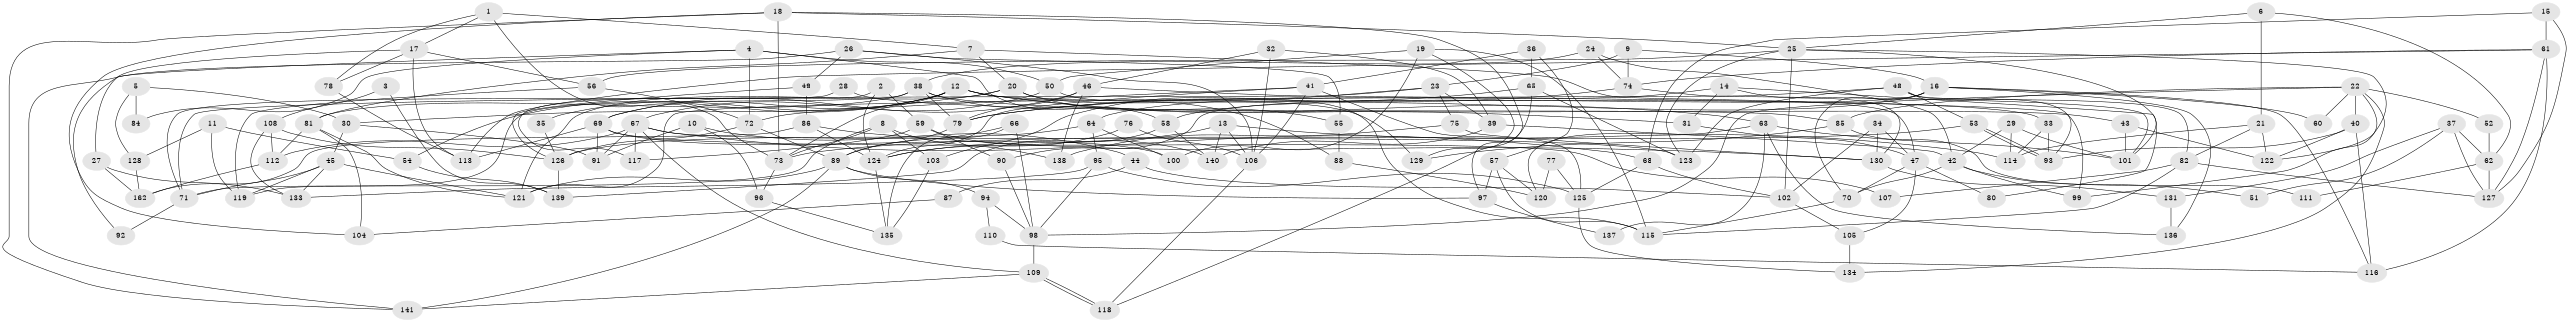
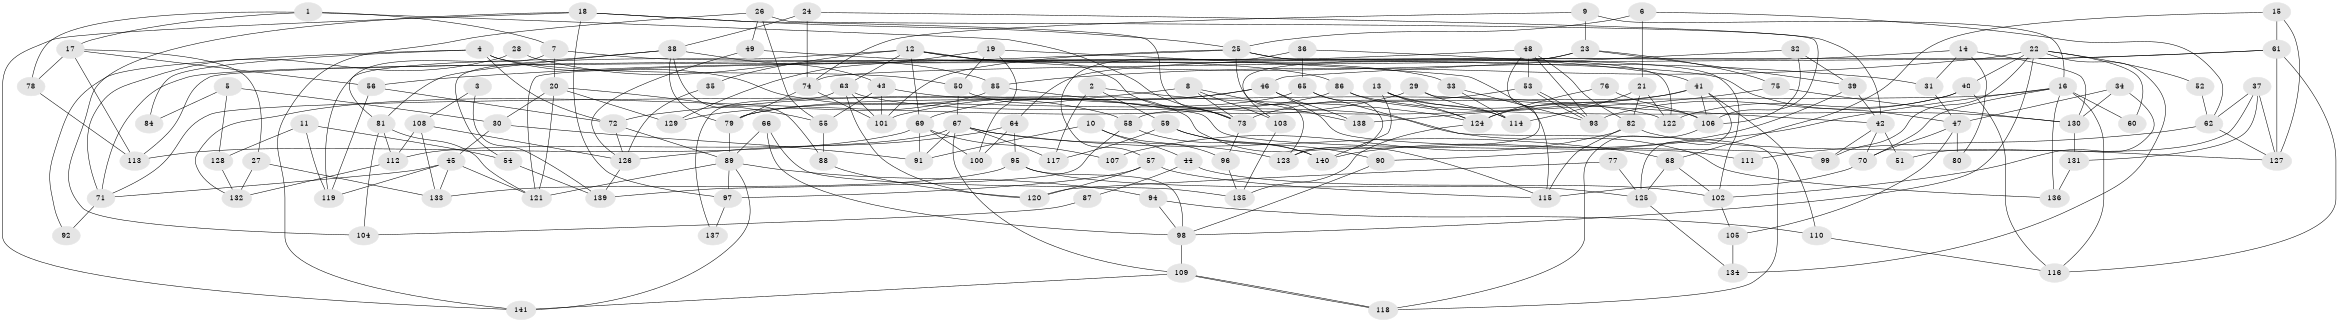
none -> (853, 105)
none -> (1776, 143)
(140, 198) -> (237, 198)
